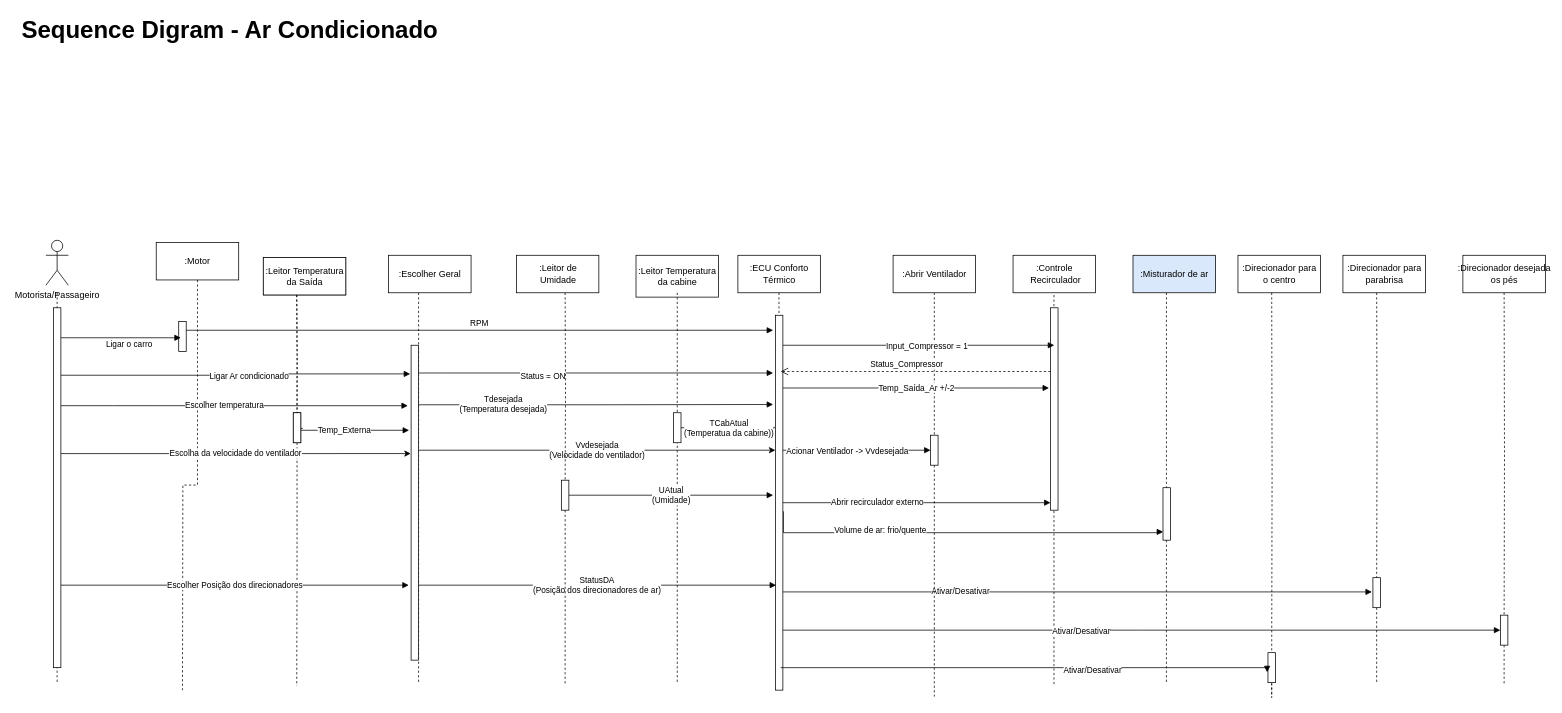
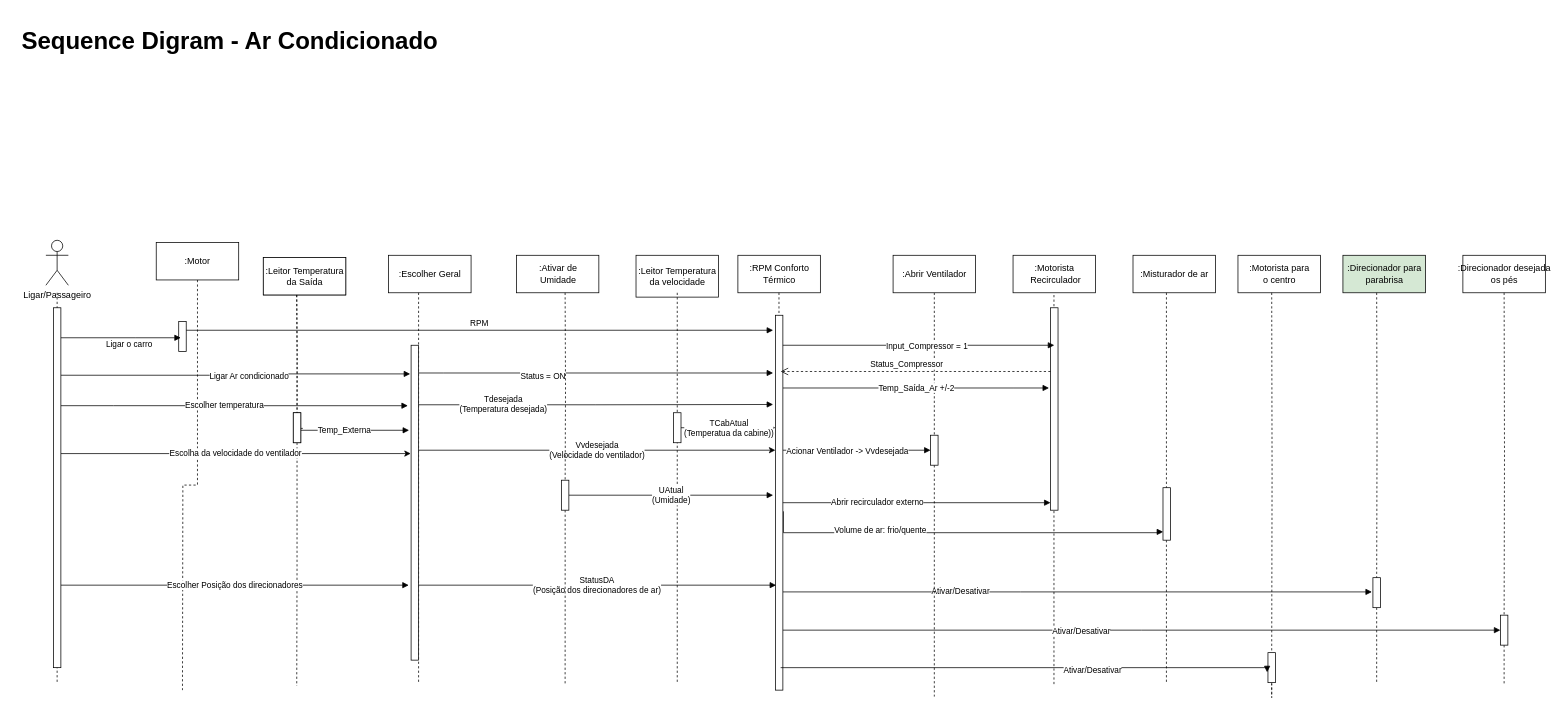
(229, 30) -> (229, 42)
(558, 274) -> (558, 274)
(779, 274) -> (779, 274)
(1055, 274) -> (1055, 274)
(1174, 274) -> (1174, 274)
(1280, 274) -> (1280, 274)
(1384, 274) -> (1384, 274)
(677, 276) -> (677, 276)
(57, 296) -> (57, 296)
